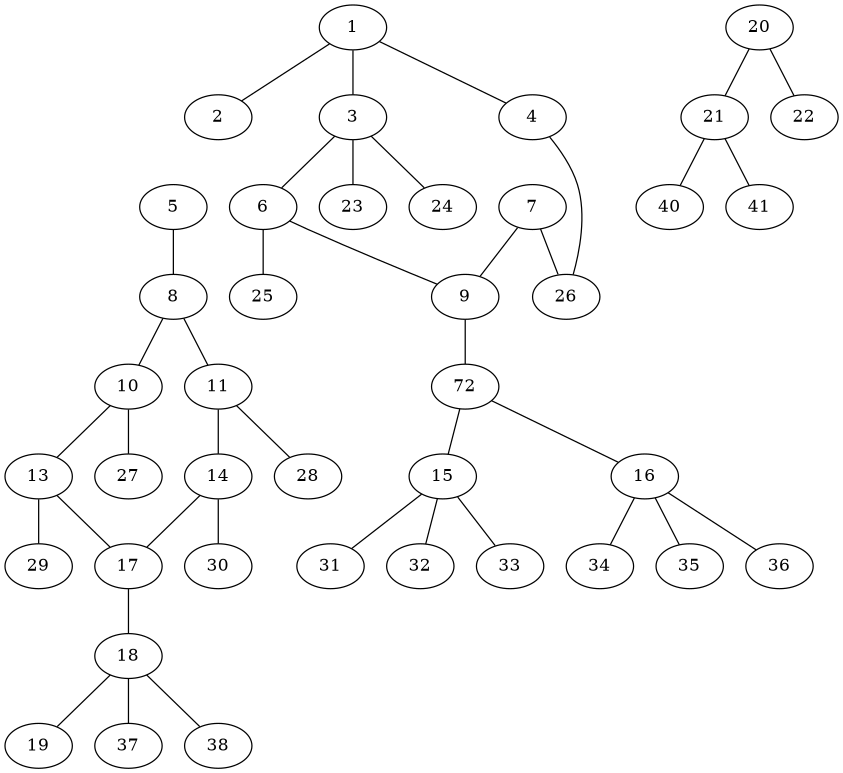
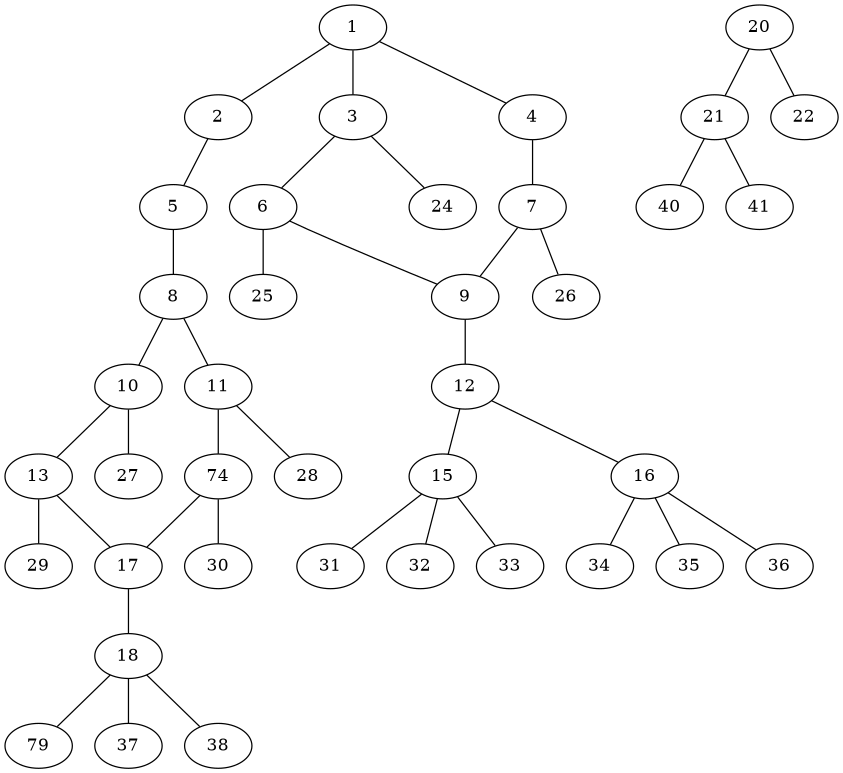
none -> (196, 162)
(581, 202) -> (533, 162)
(353, 207) -> none
(465, 387) -> (465, 387)
(218, 476) -> (218, 476)
(39, 746) -> (39, 746)
